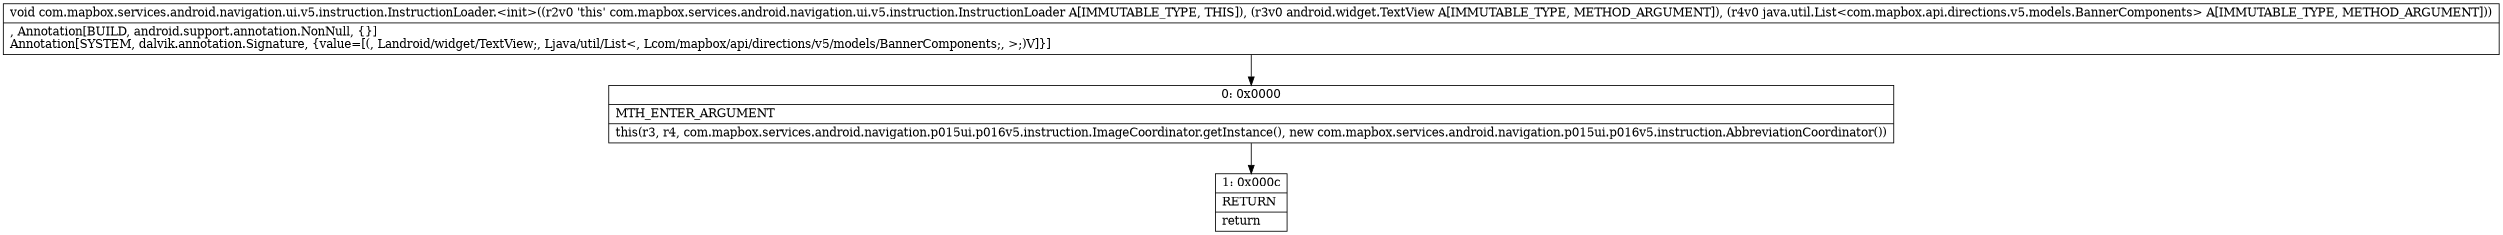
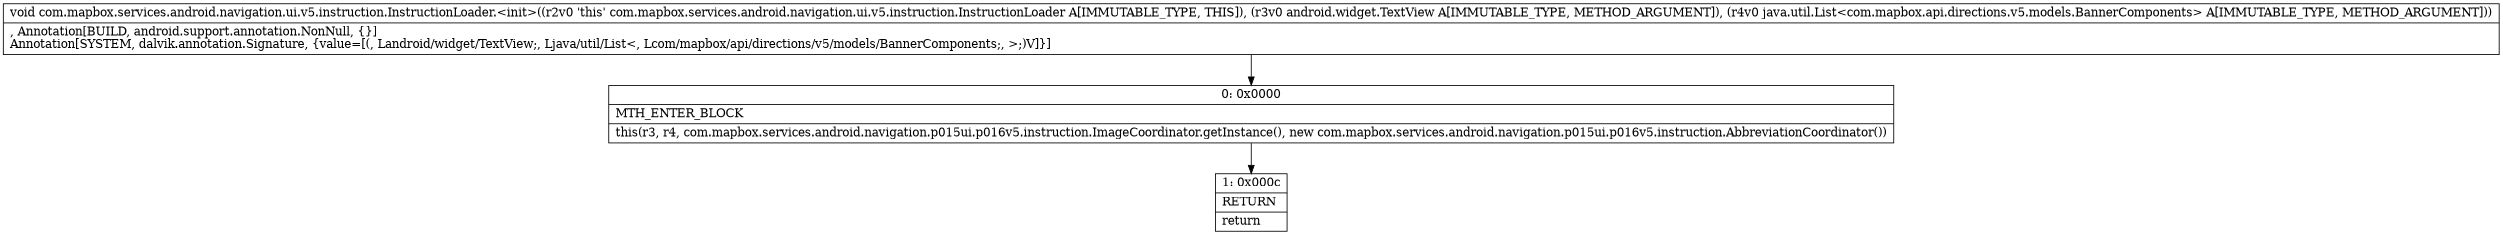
(695, 114) -> (680, 114)
